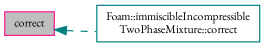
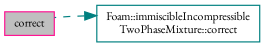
(81, 31) -> (69, 16)
